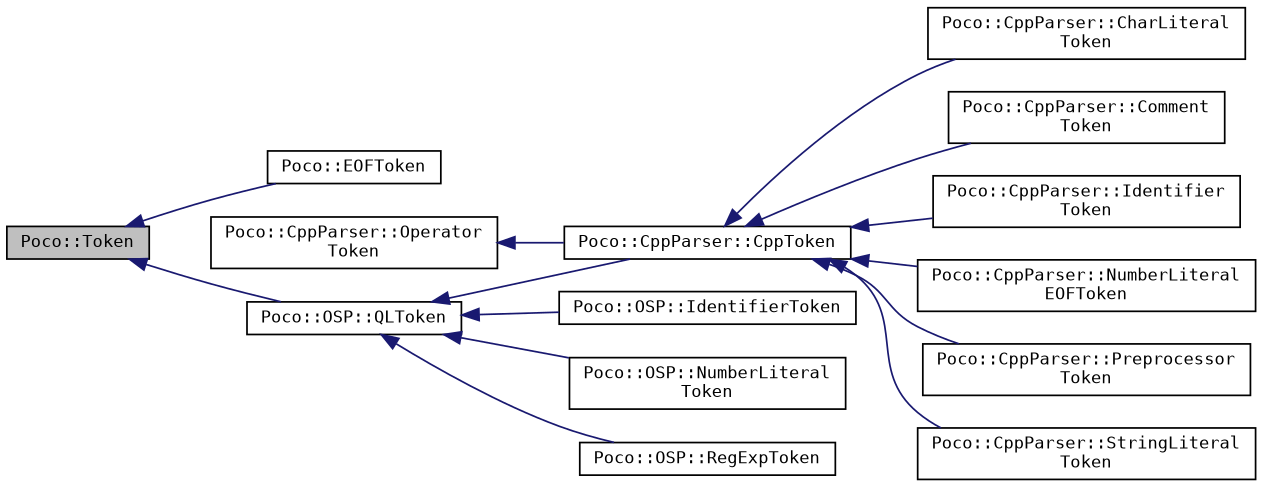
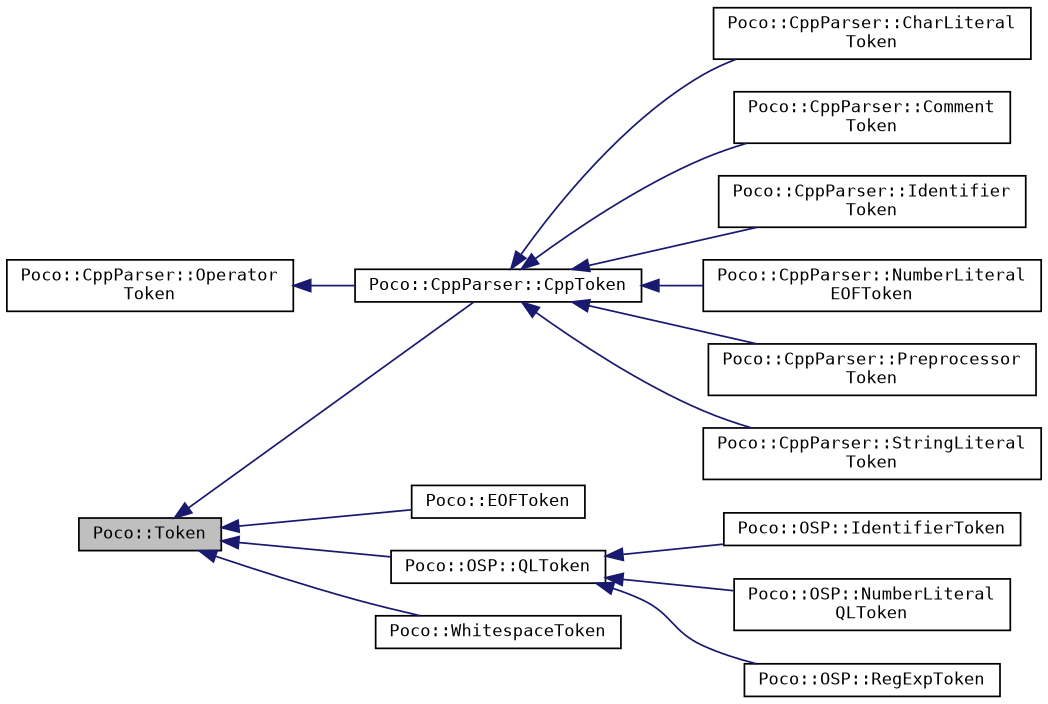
(539, 279) -> (331, 405)
(708, 383) -> (872, 605)
none -> (498, 632)
